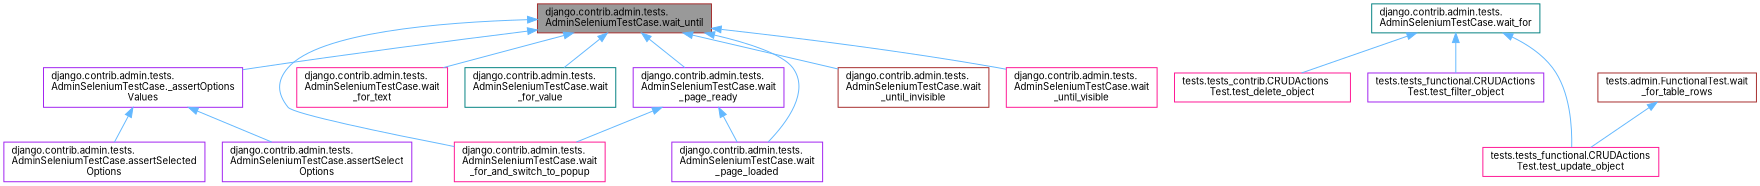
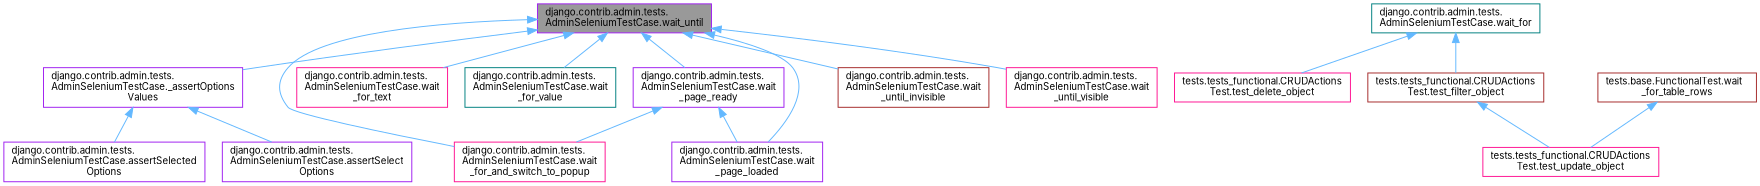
(624, 18) -> (624, 18)
(1560, 81) -> (1518, 127)
(1262, 87) -> (1262, 87)
(1456, 87) -> (1456, 87)
(1677, 87) -> (1677, 87)
